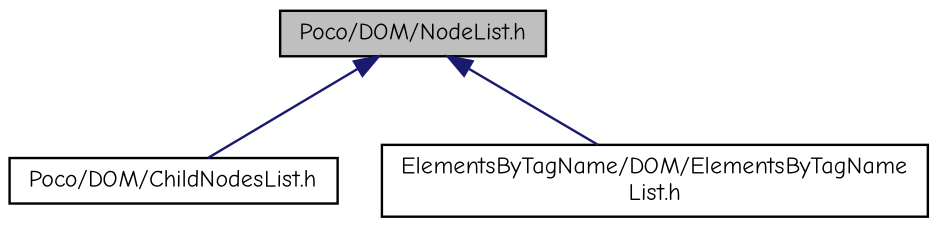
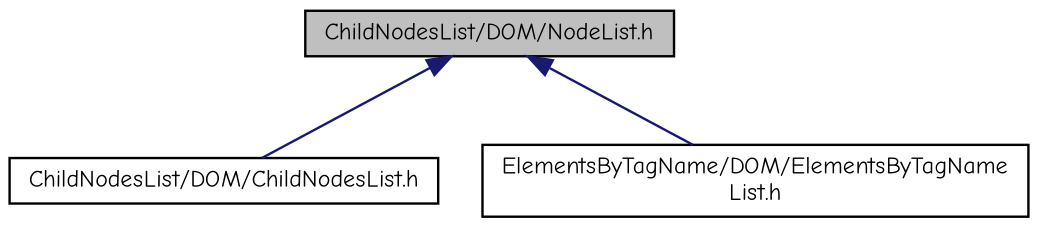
(413, 34) -> (490, 34)
(174, 181) -> (224, 181)
